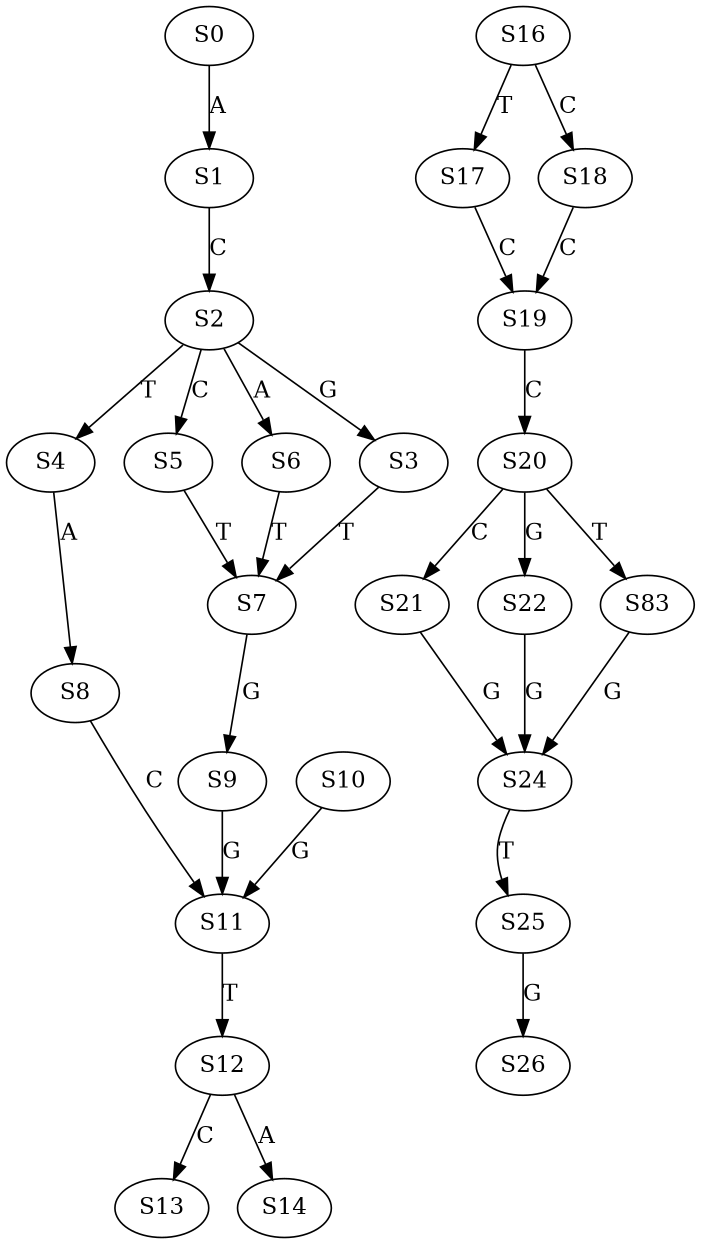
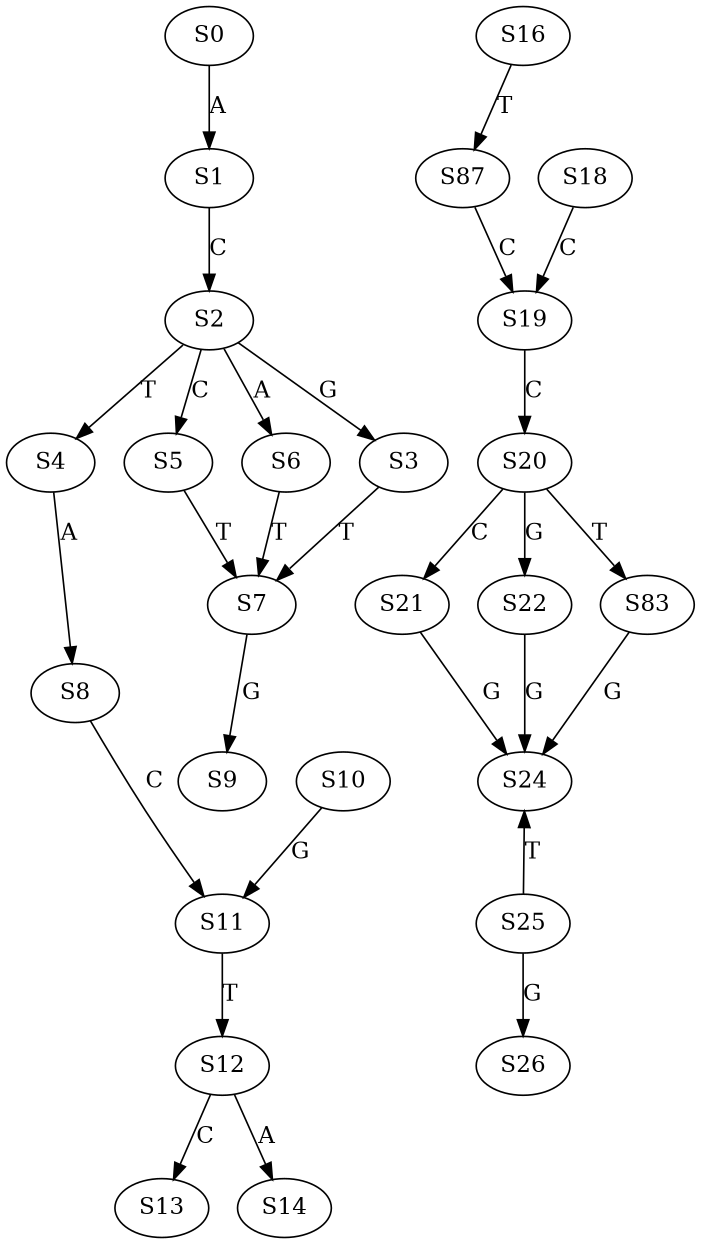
(551, 100) -> none
(463, 178) -> (463, 178)
(222, 844) -> none
(498, 844) -> (524, 861)
